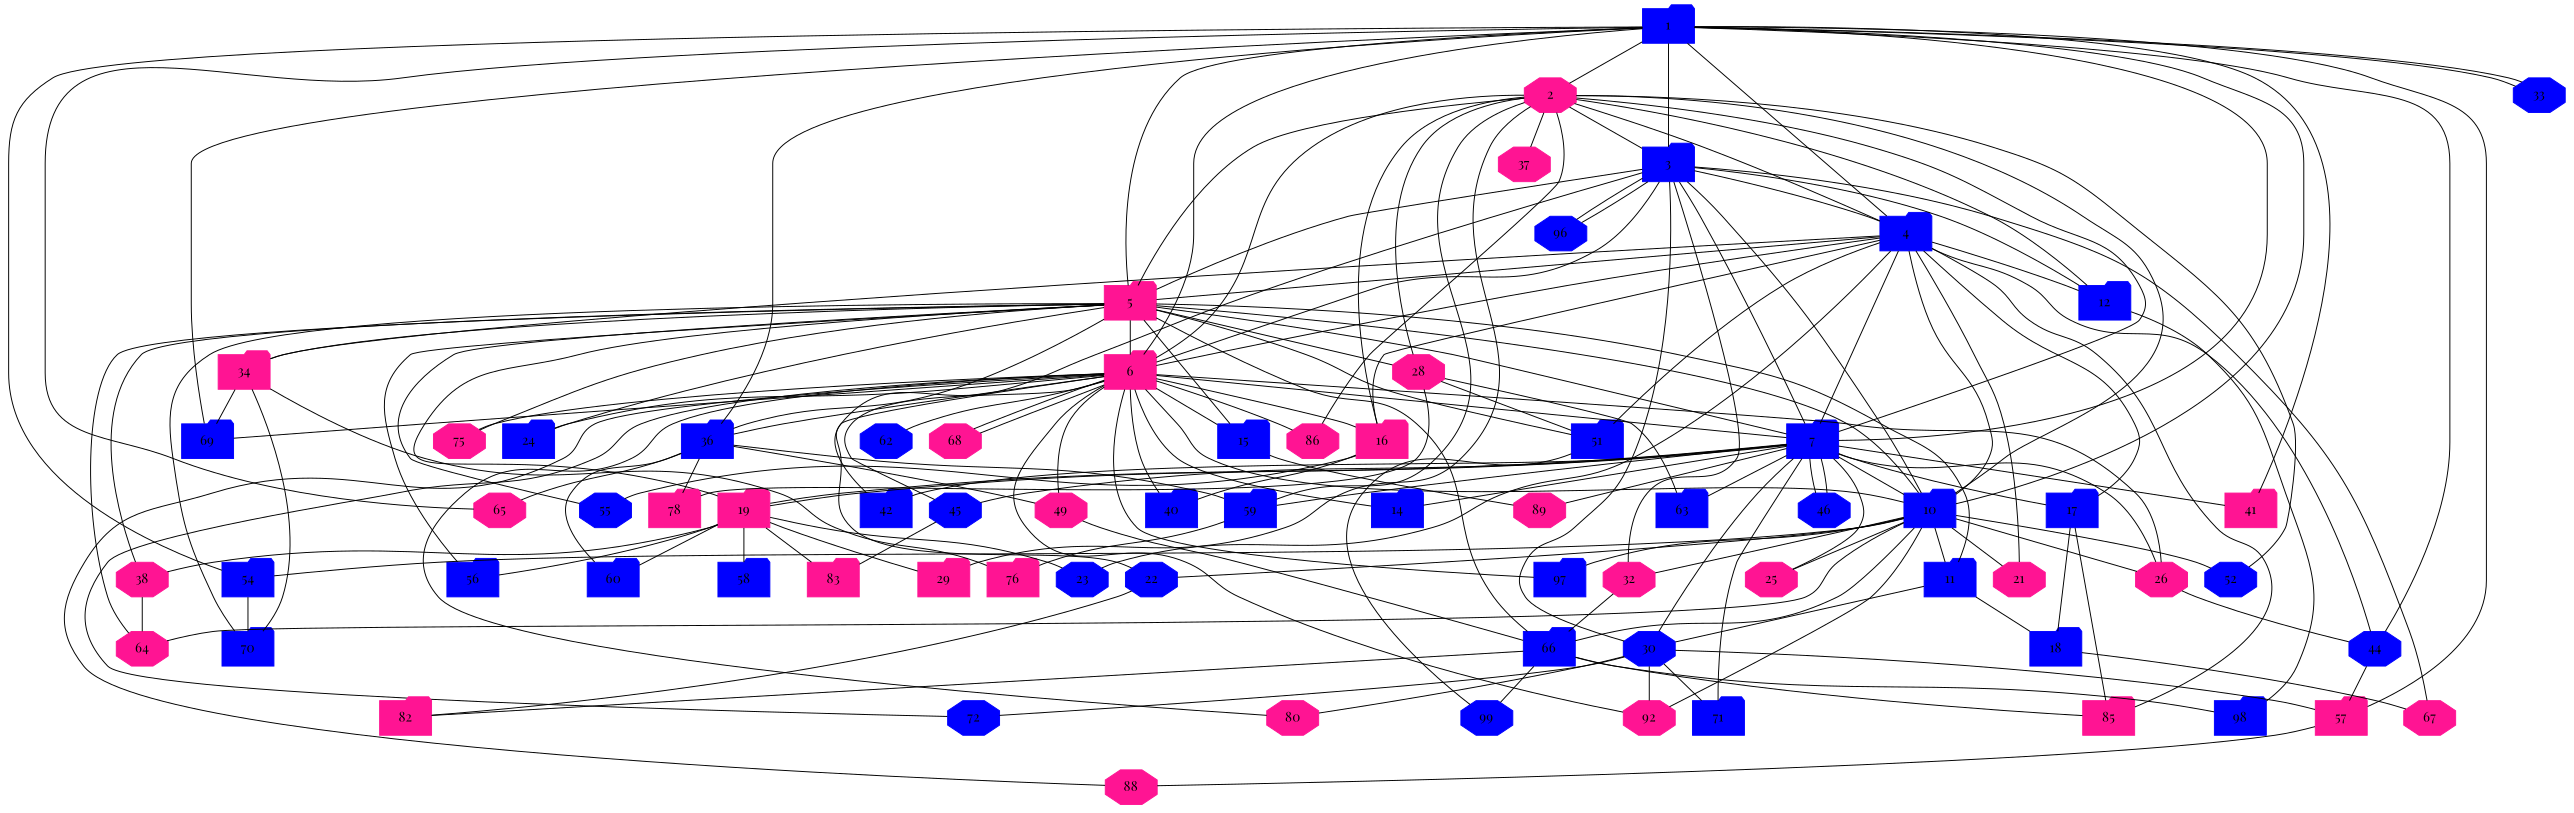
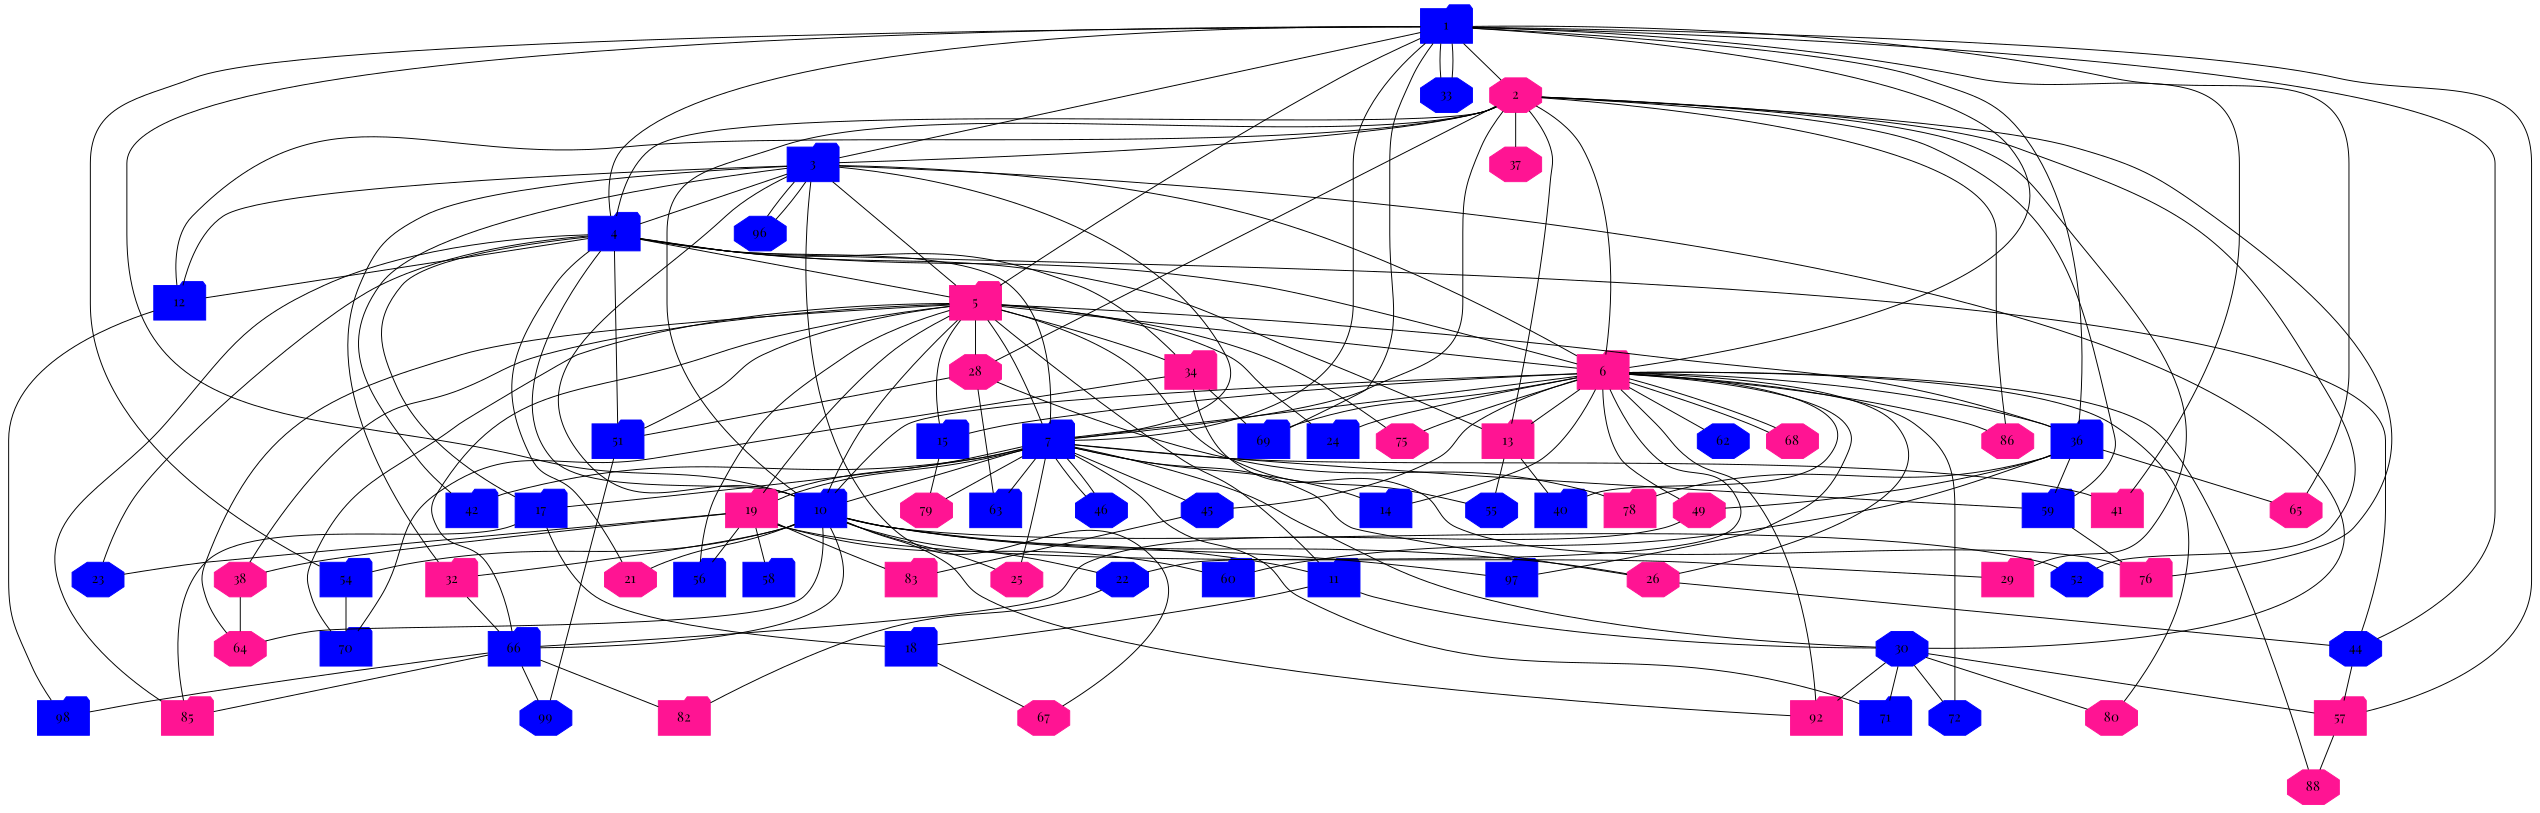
(1297, 131) -> (2168, 185)
(1382, 441) -> (1508, 441)
(1540, 510) -> (927, 510)
(1629, 580) -> (452, 580)
(1649, 718) -> (1816, 718)
